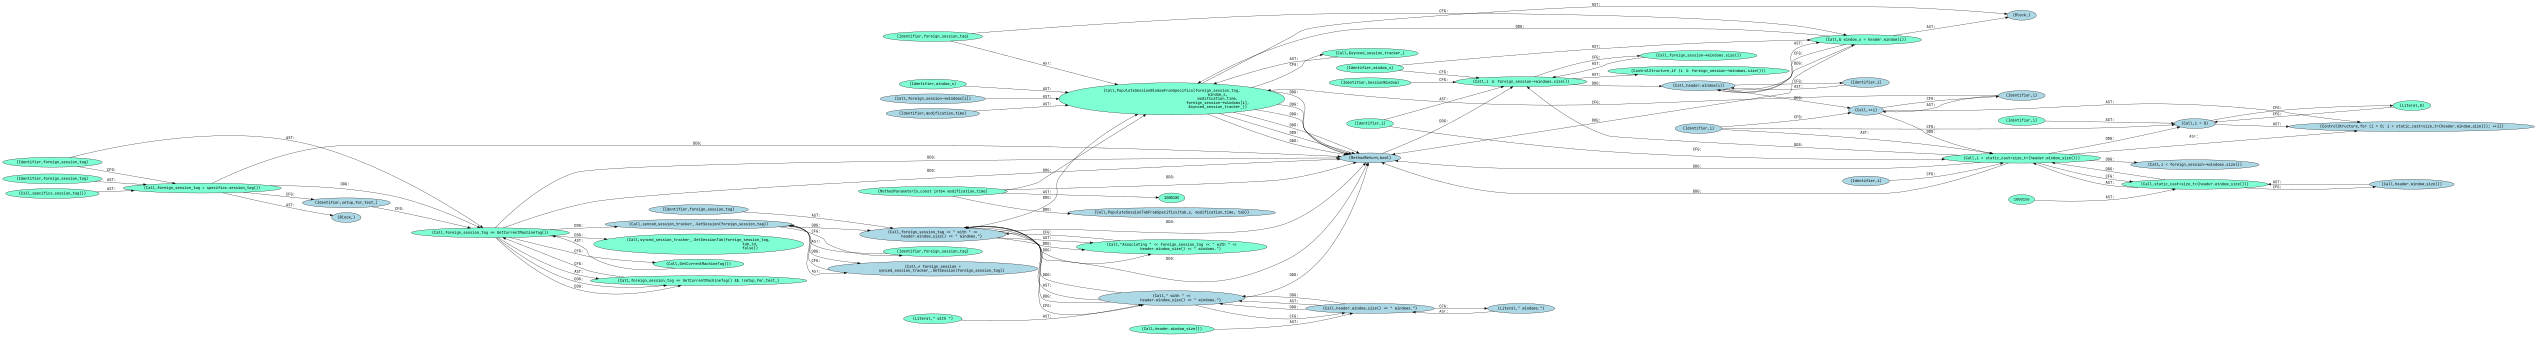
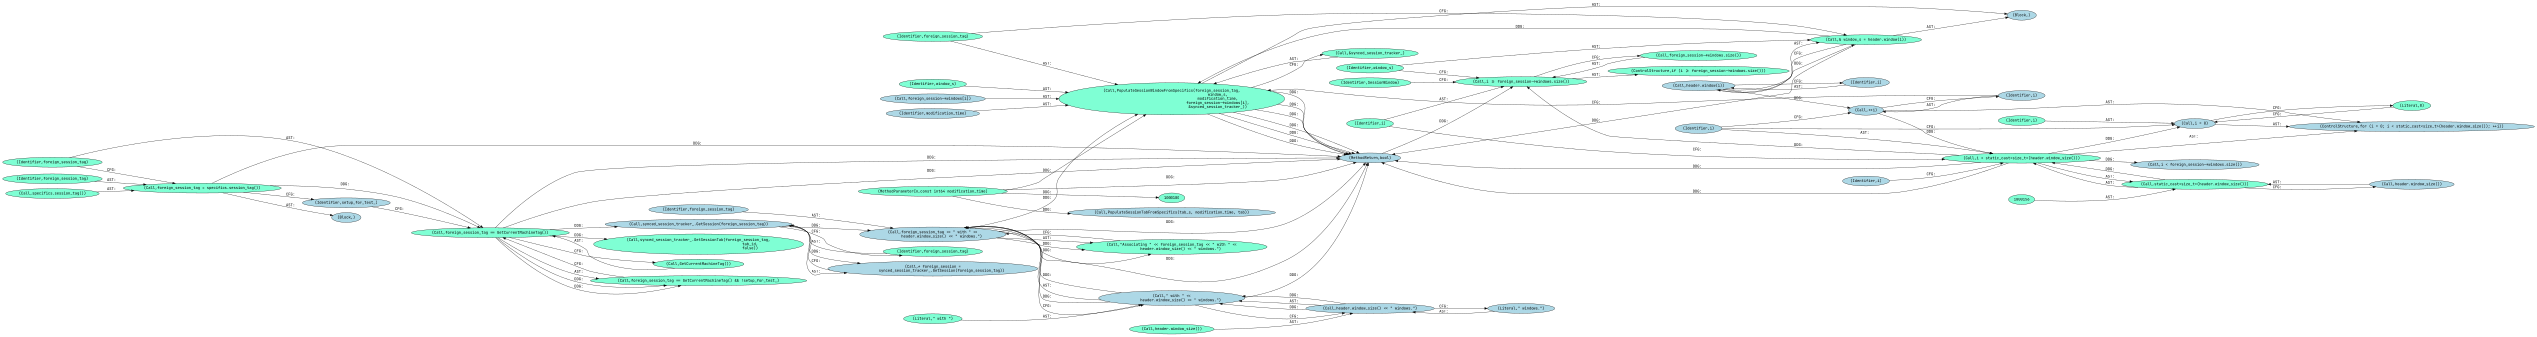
(1616, 86) -> none
(2111, 177) -> (2111, 177)
(1048, 192) -> (1048, 192)
